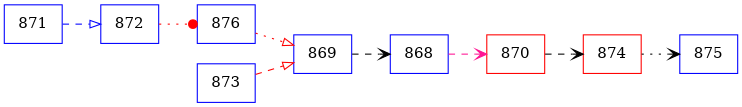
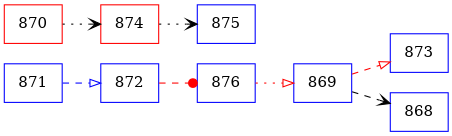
(174, 24) -> (174, 83)
(462, 54) -> none
(559, 54) -> (76, 24)
(269, 70) -> (366, 70)
